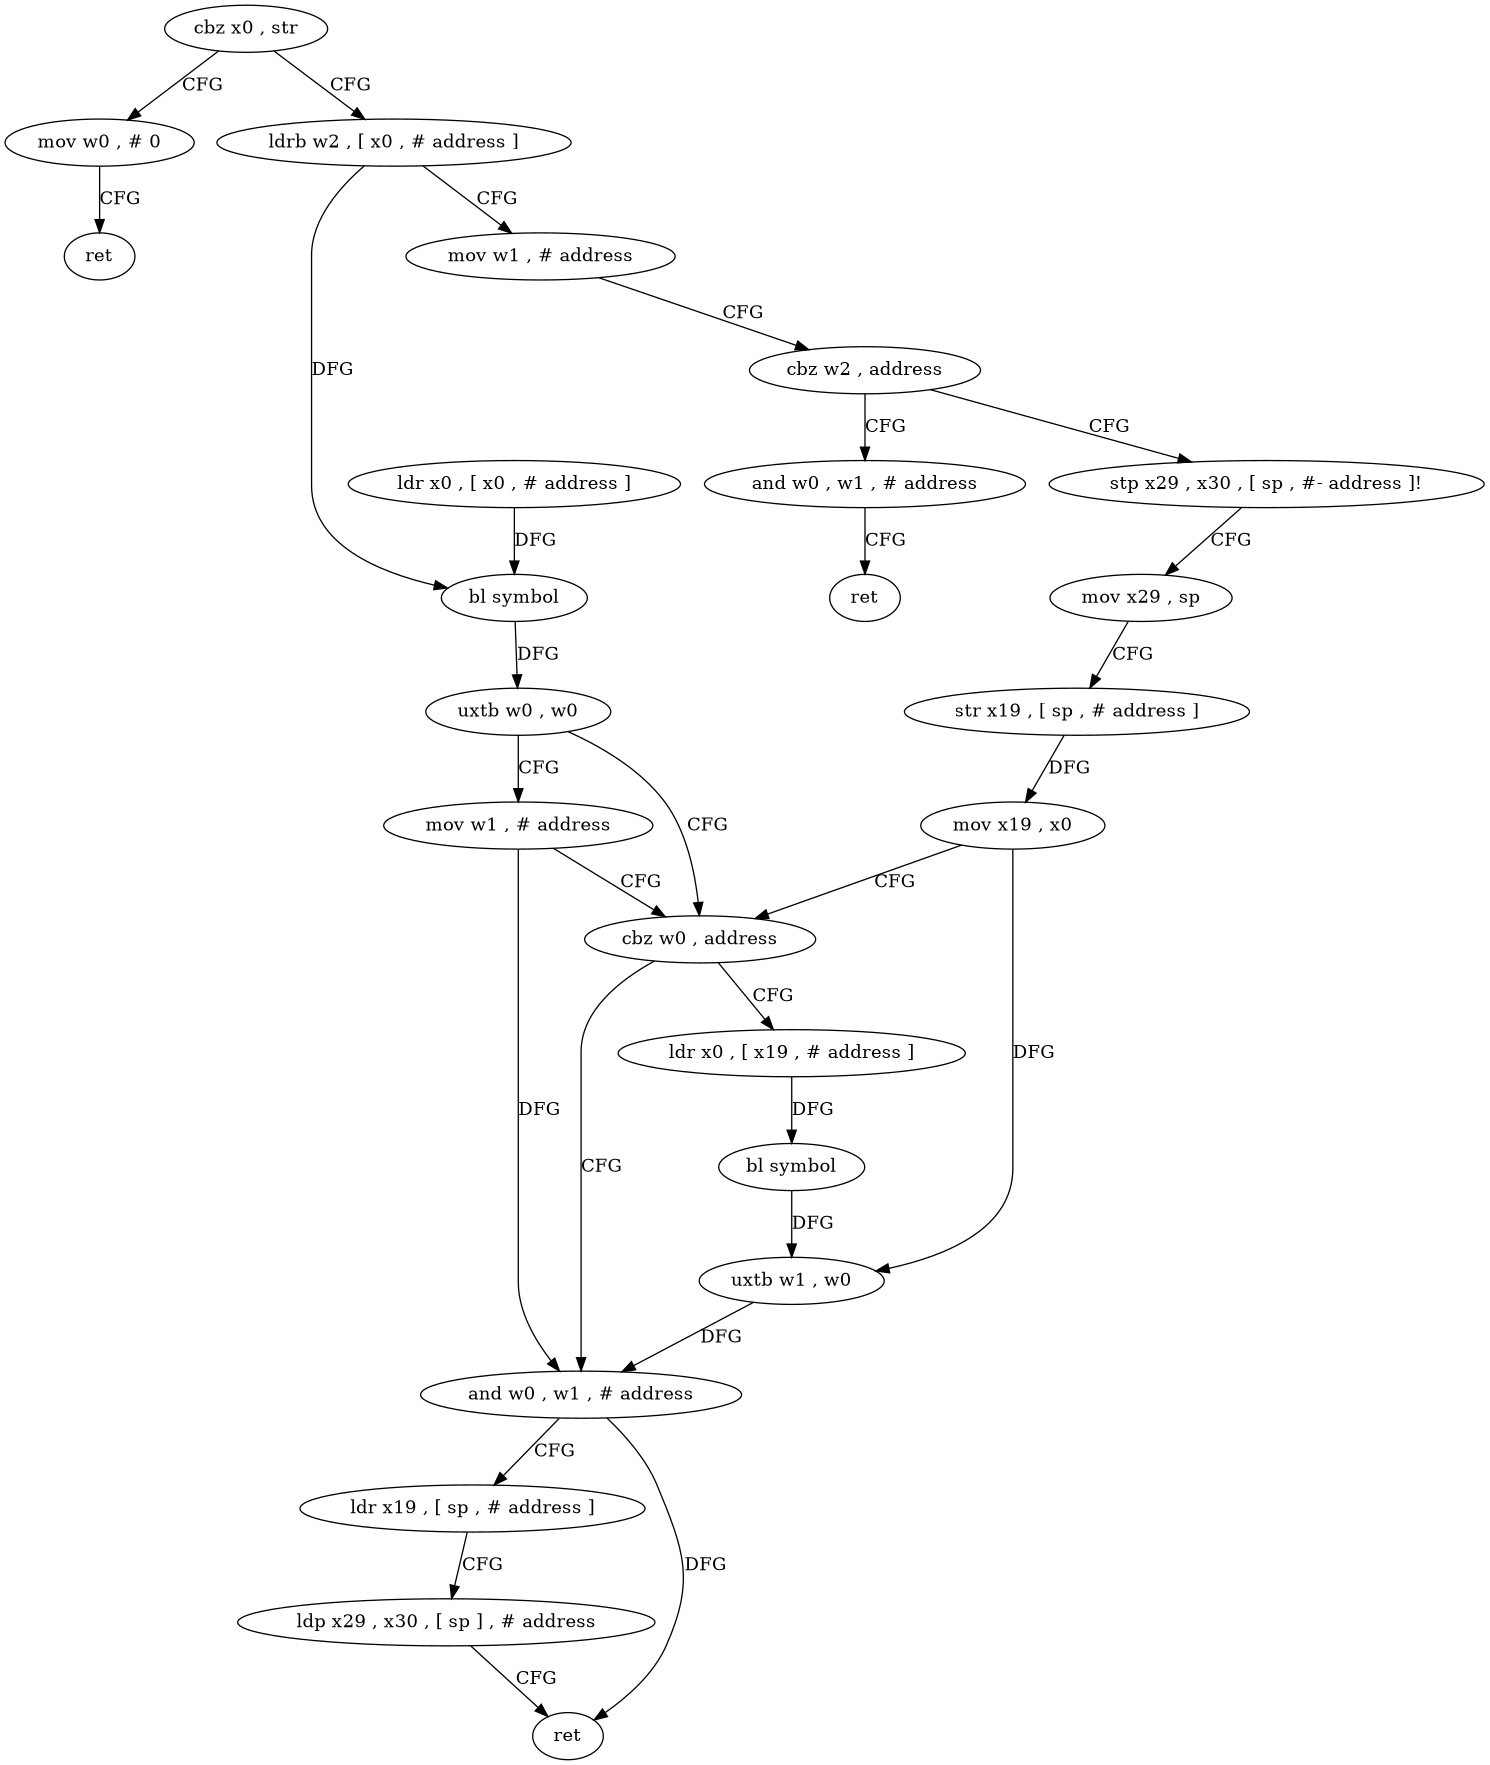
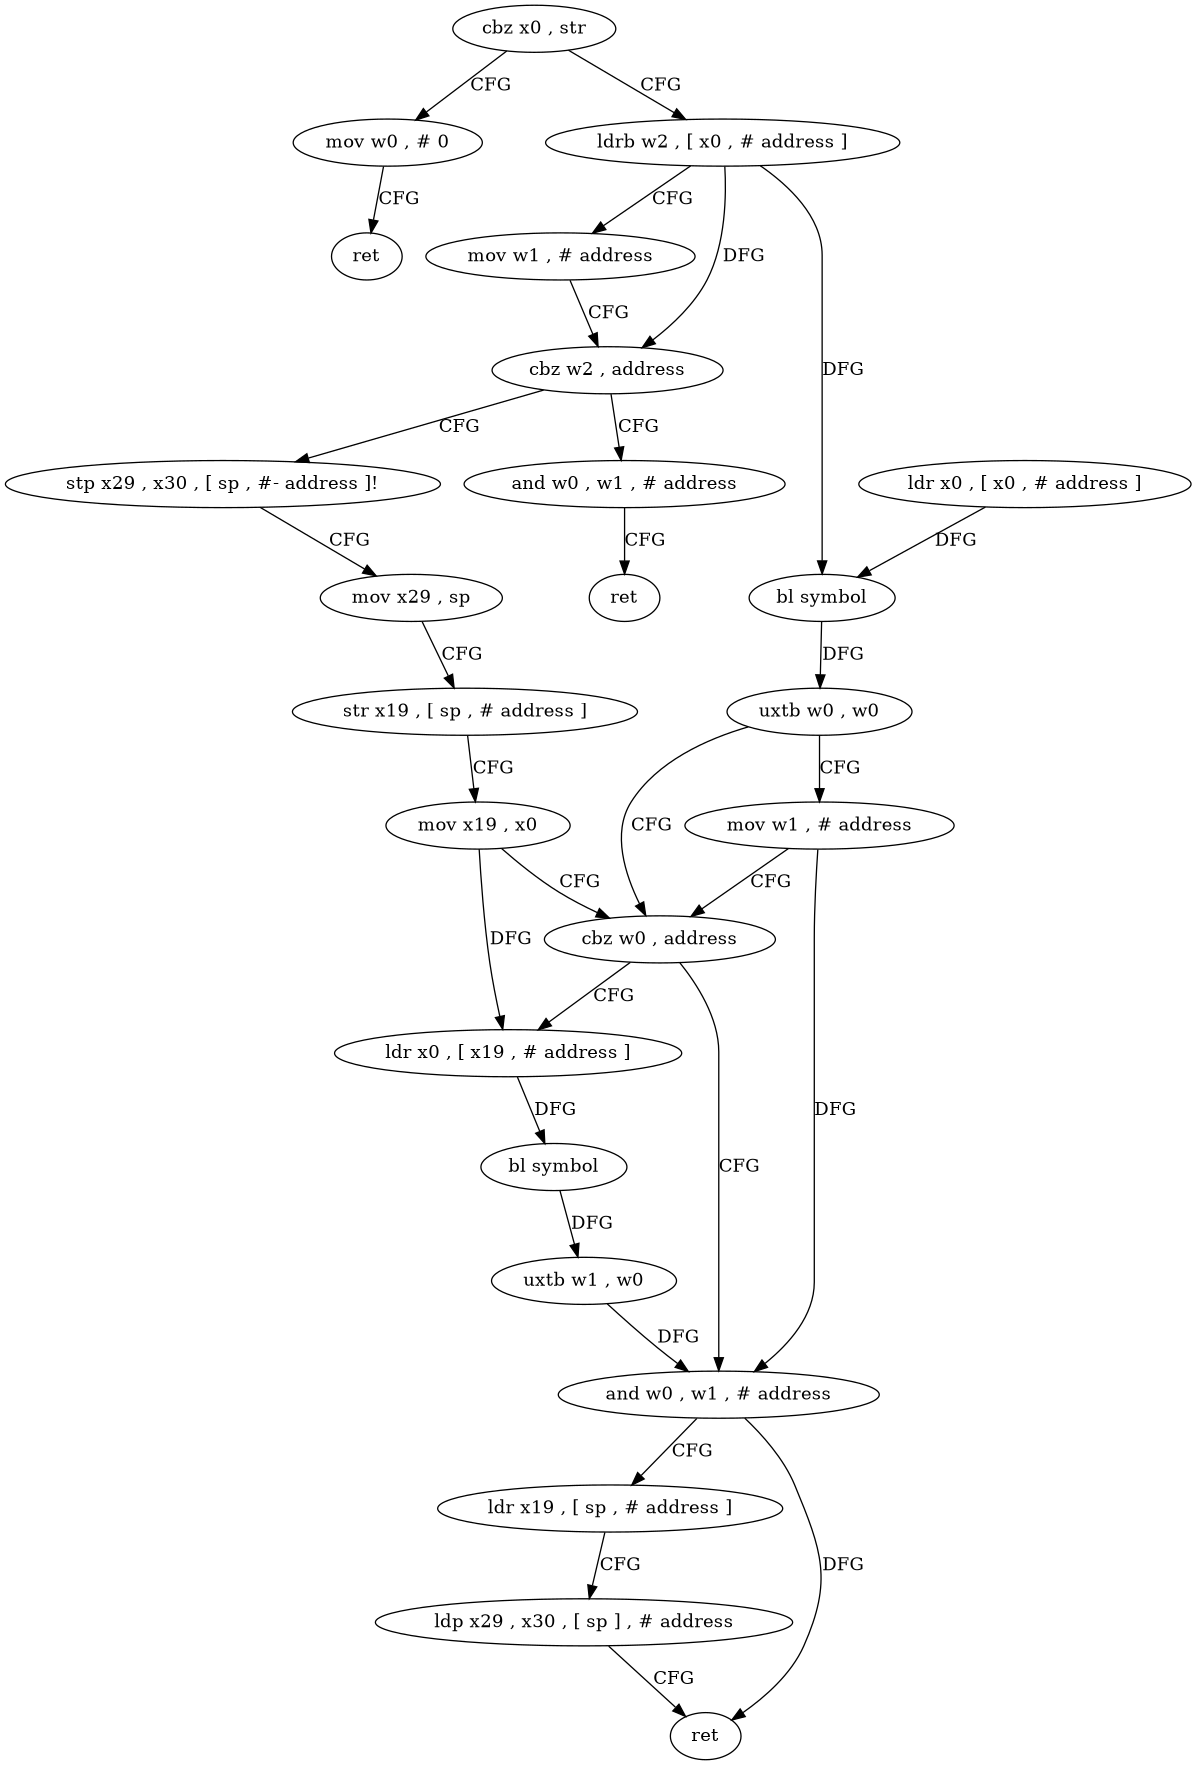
none -> (714, 264)
(1070, 769) -> (494, 769)
(1013, 1095) -> (486, 933)
